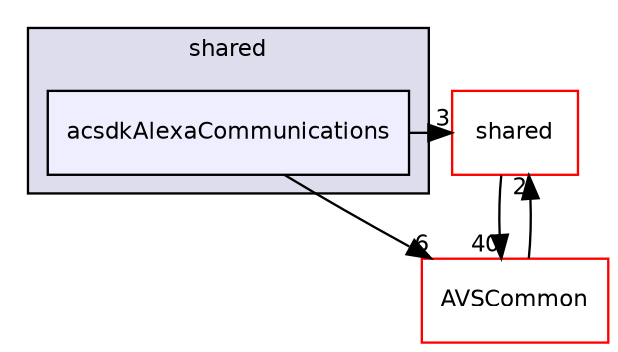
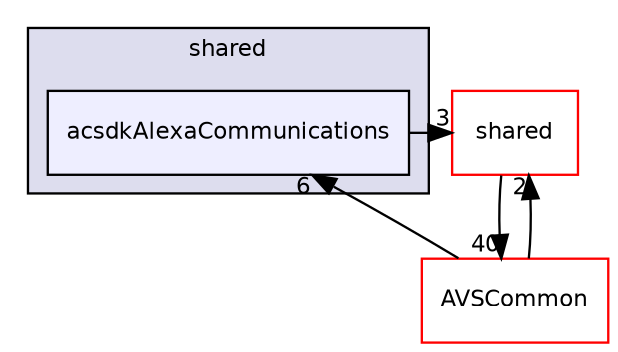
(347, 211) -> (396, 222)
